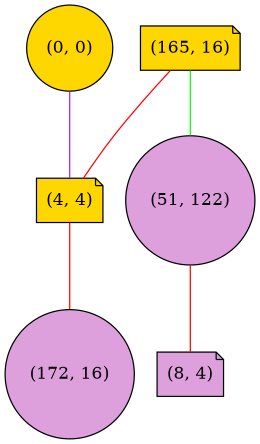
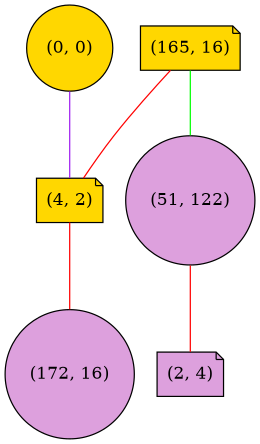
(70, 200) -> (70, 200)
(190, 374) -> (190, 374)
